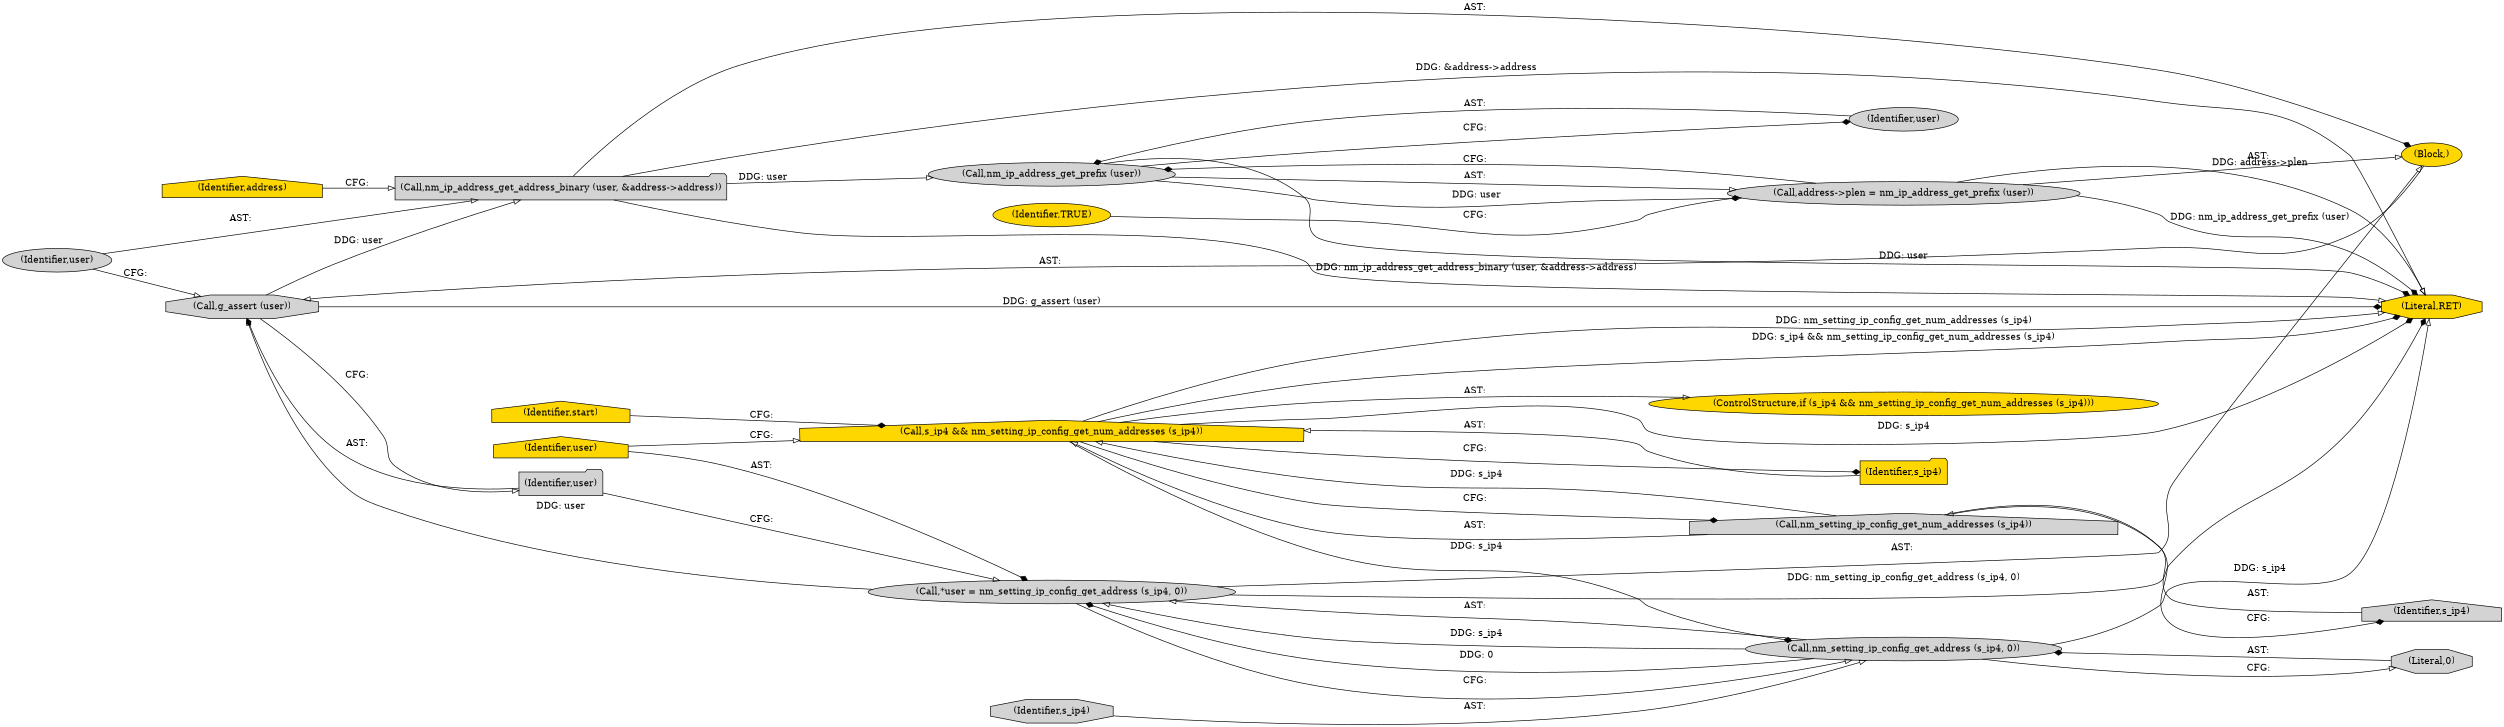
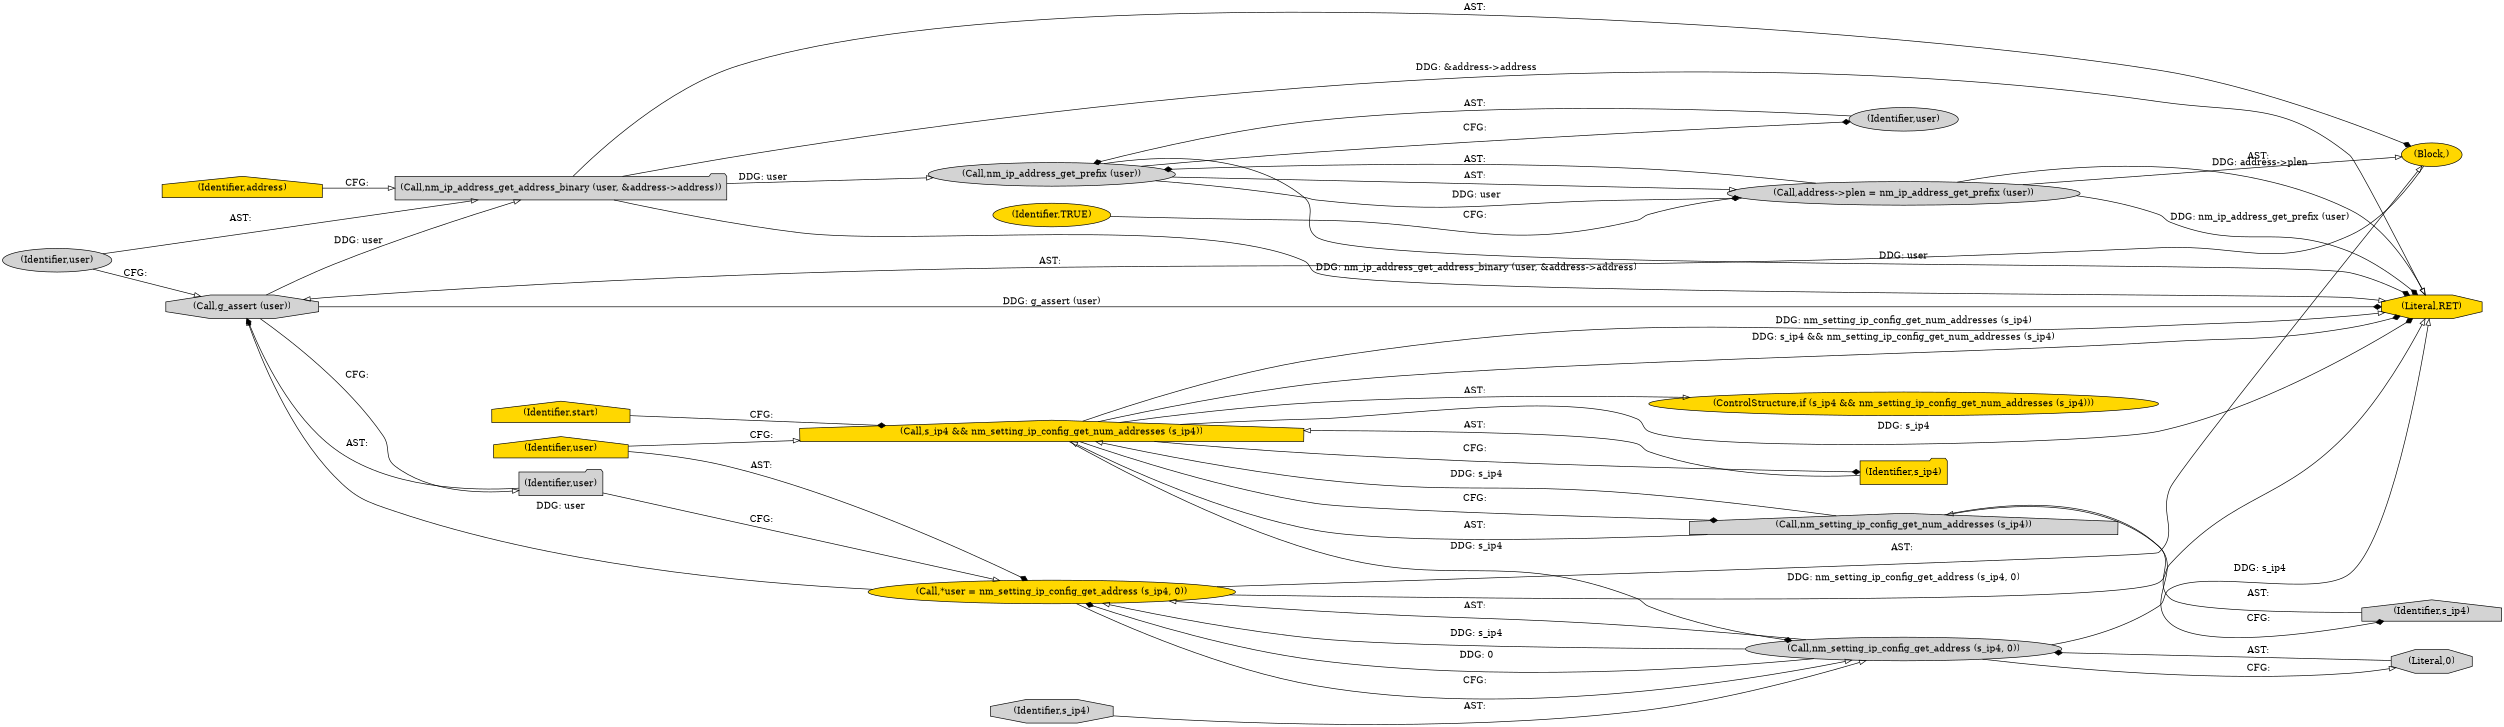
(1476, 160) -> (1476, 160)
(1052, 592) -> (1052, 592)
(1882, 598) -> (1883, 598)
